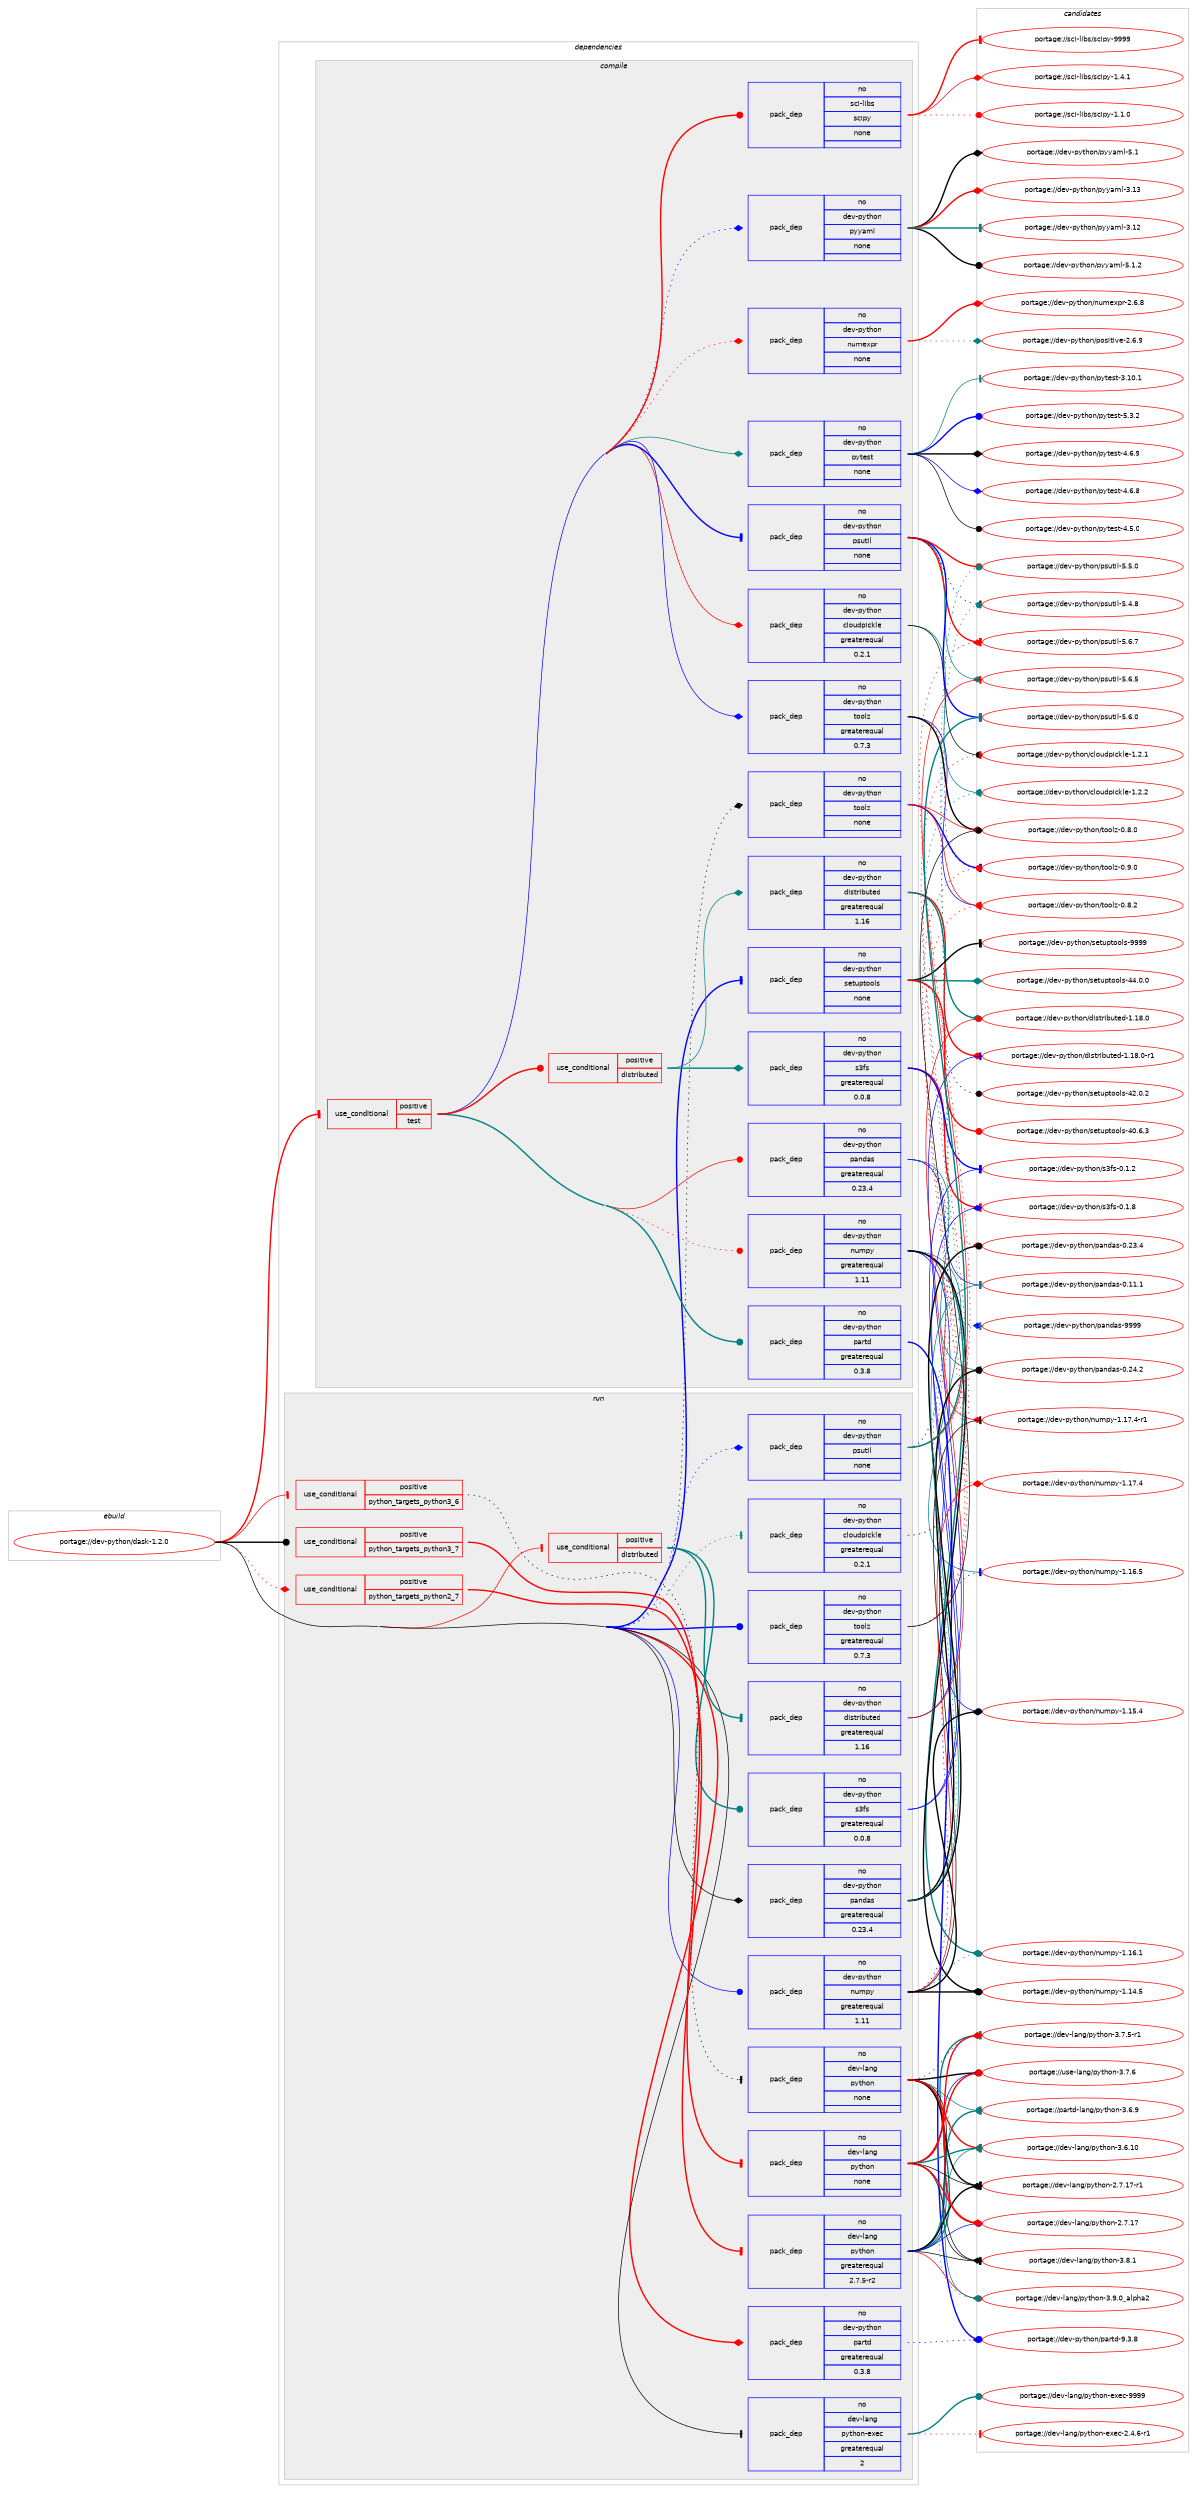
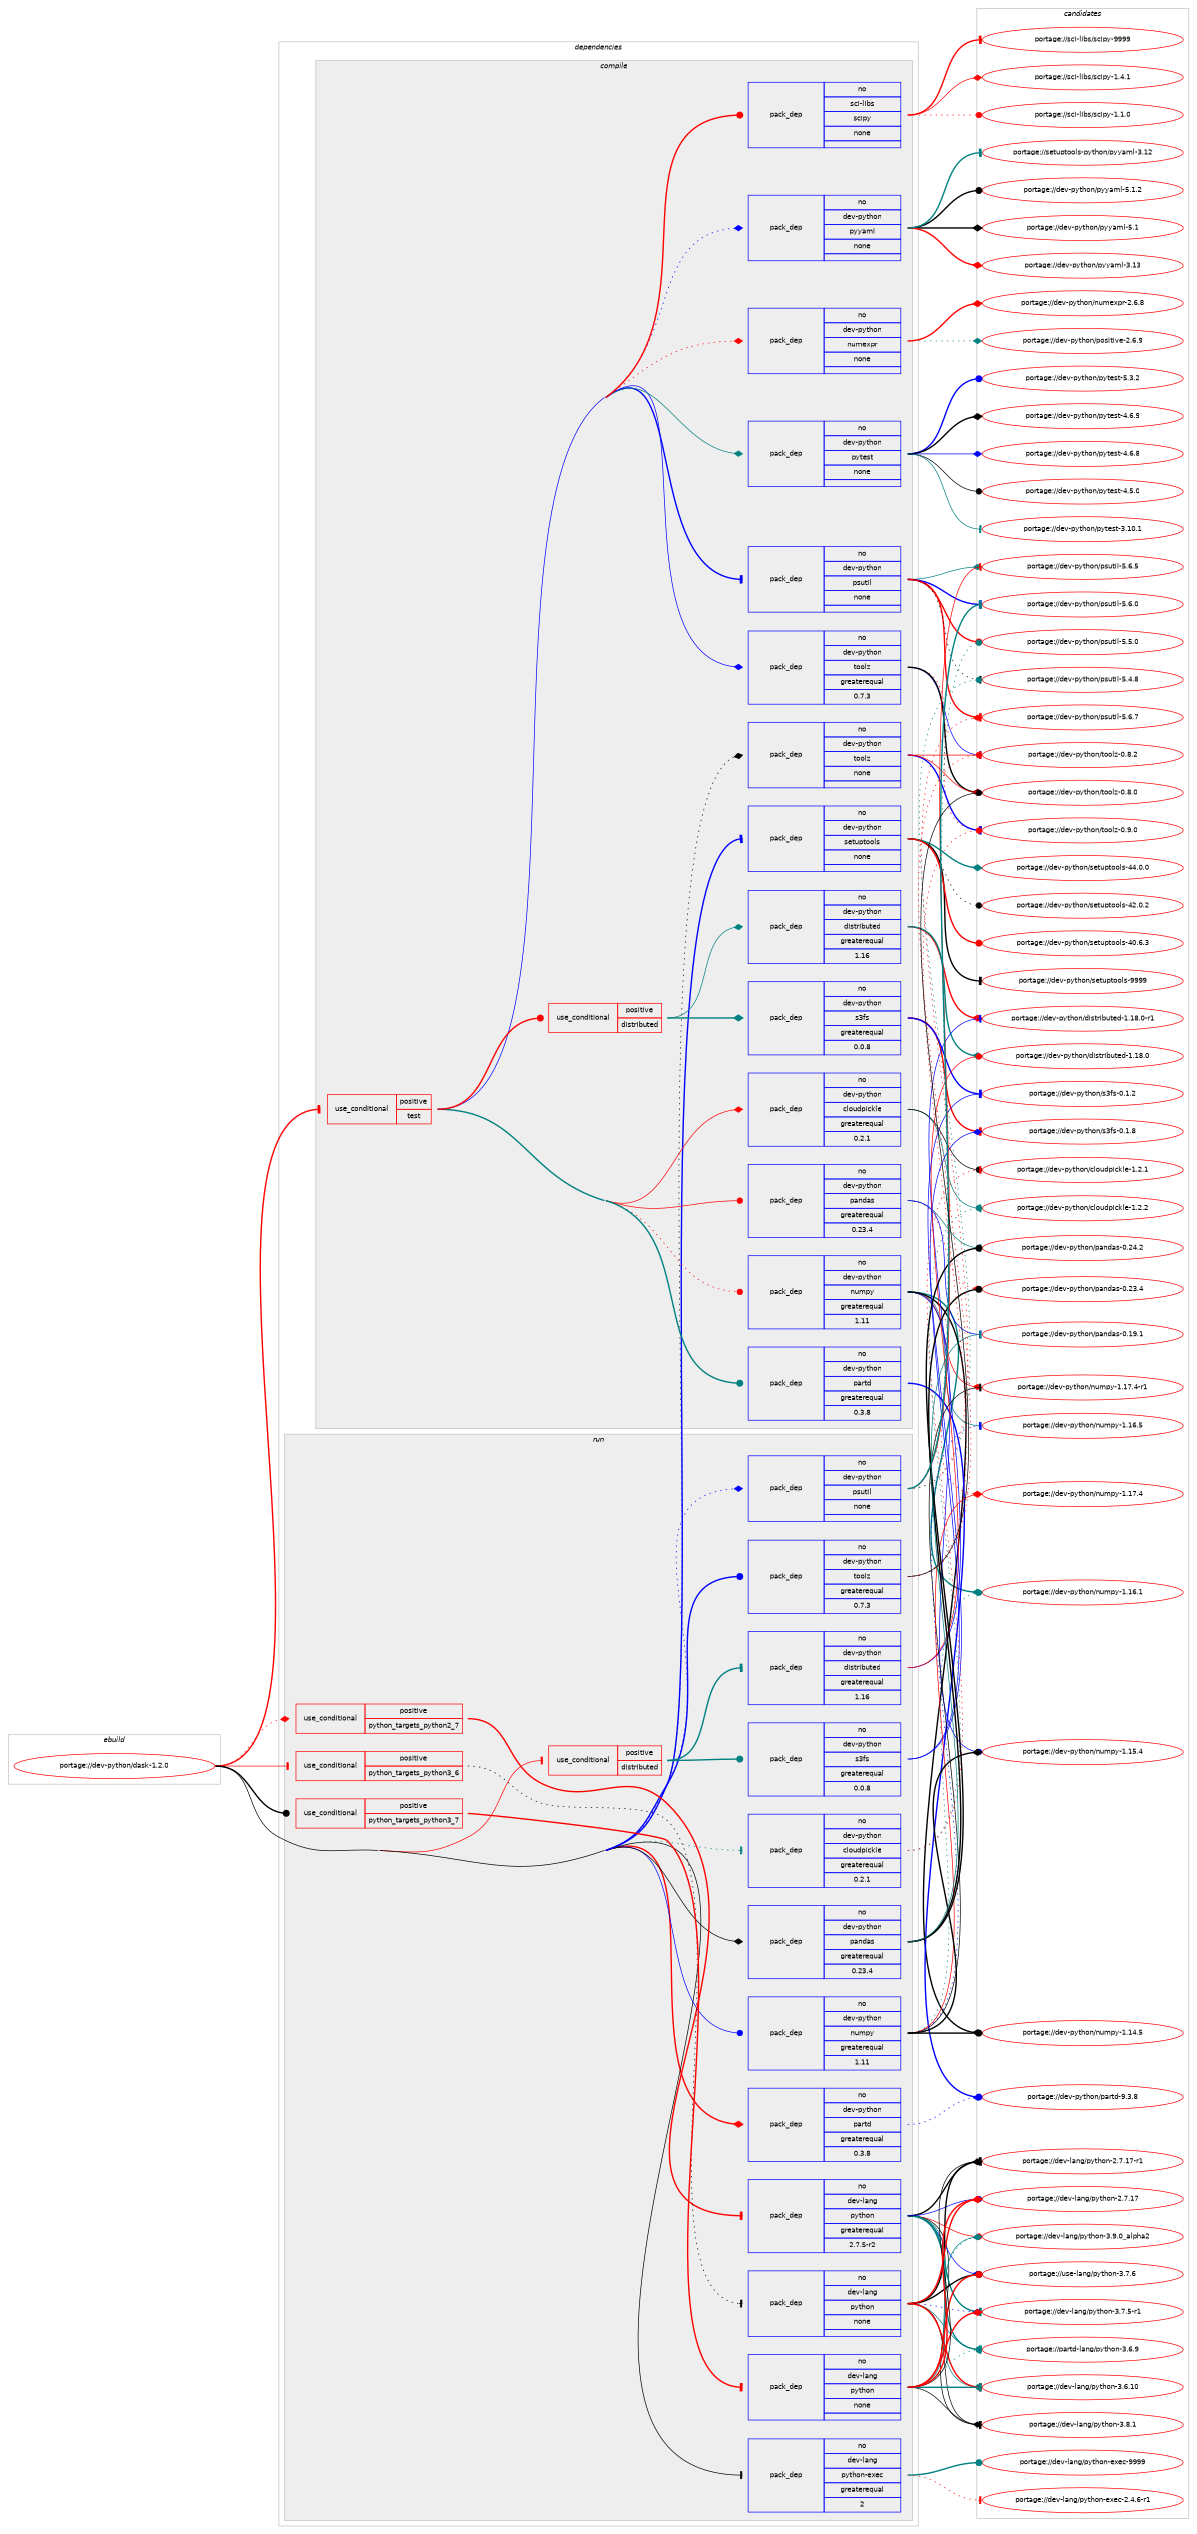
(1083, 228) -> (1083, 153)
(1083, 1285) -> (1083, 1334)
(1083, 1326) -> none
